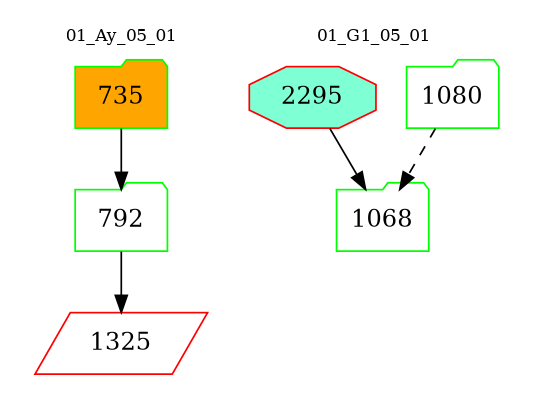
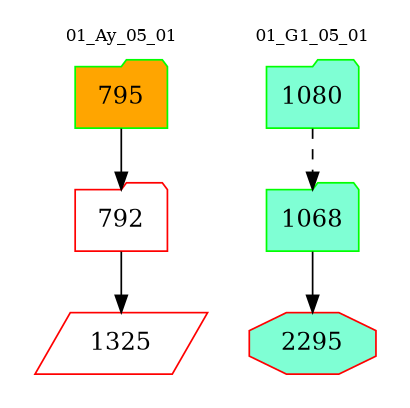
(121, 97) -> (121, 97)
(453, 97) -> (313, 97)
(343, 151) -> (313, 273)
(121, 220) -> (121, 220)
(383, 220) -> (313, 220)
